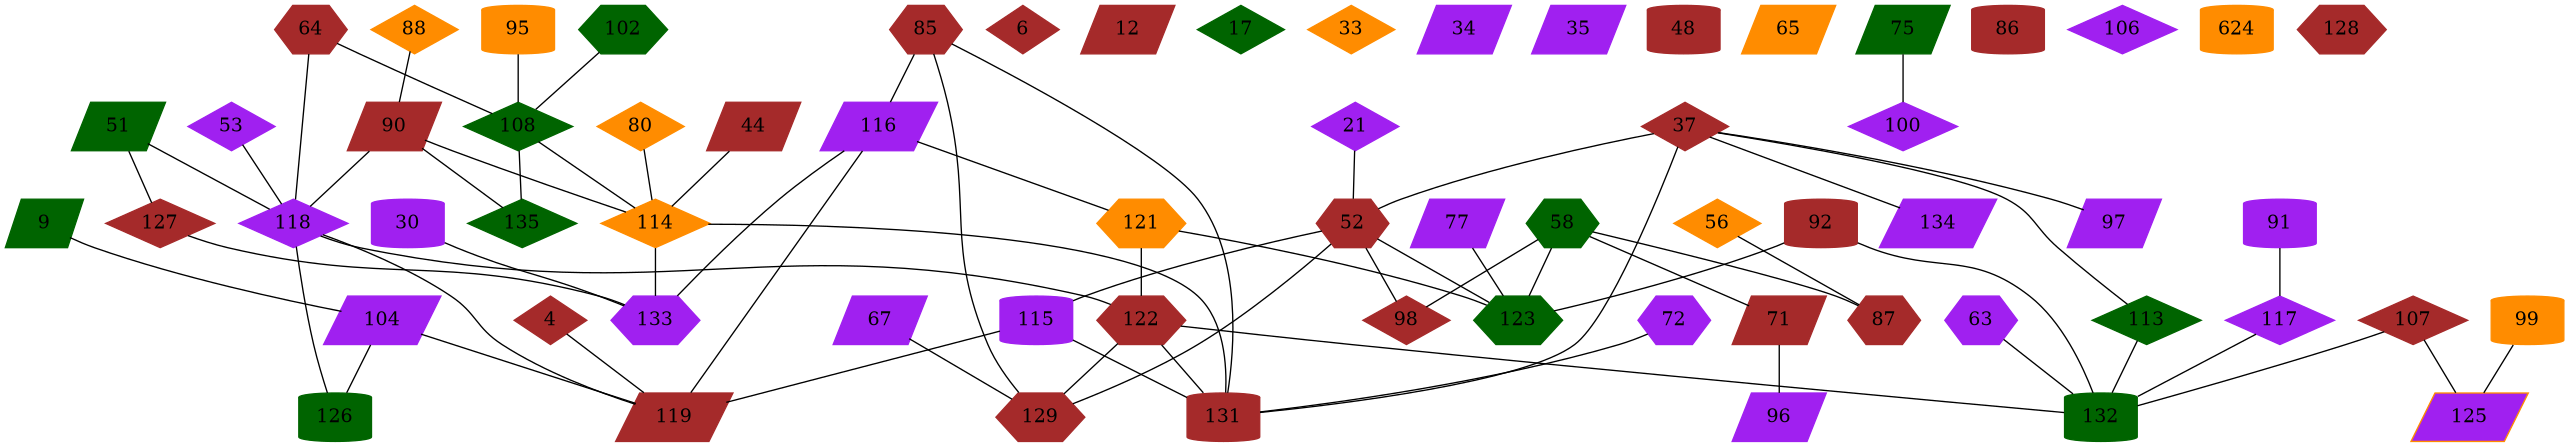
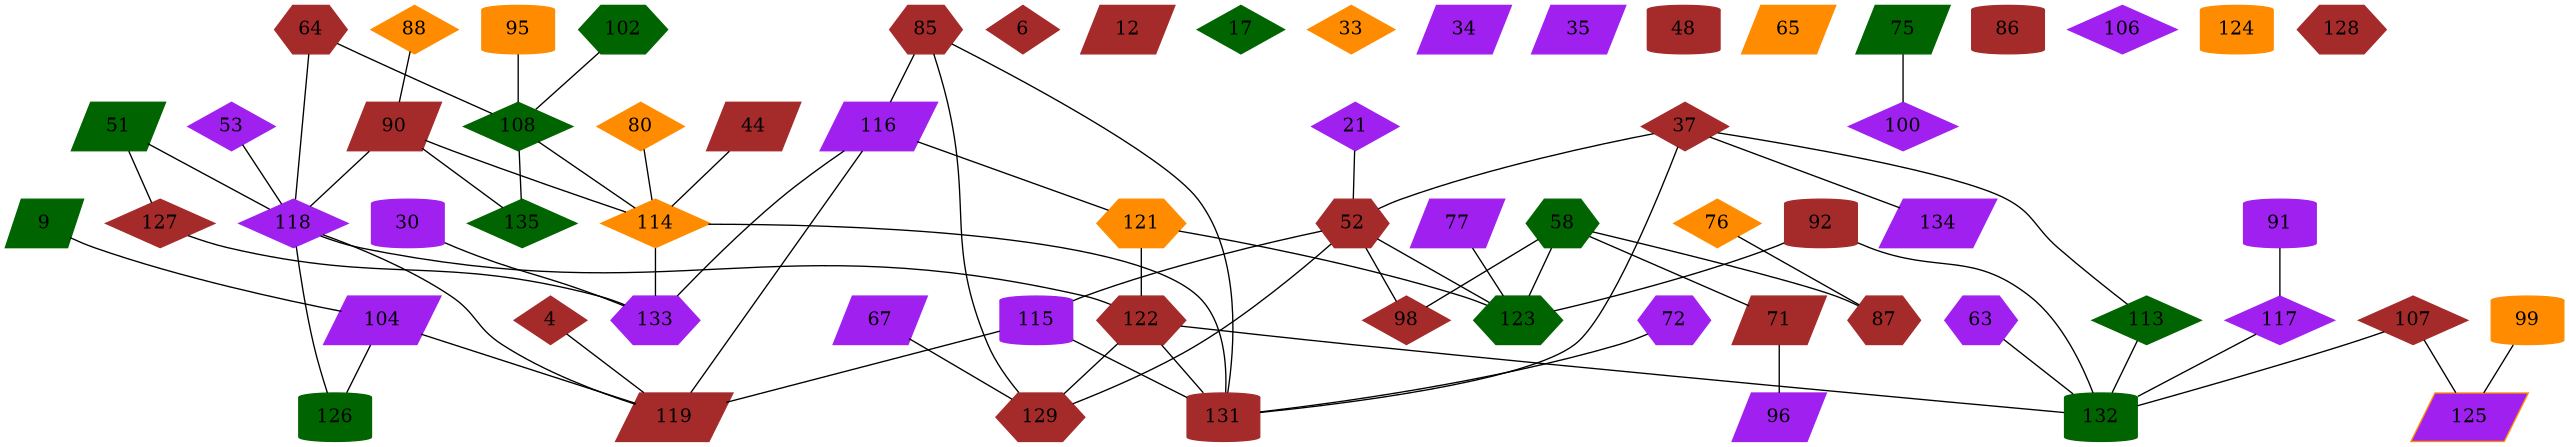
(2237, 30) -> (2237, 30)
(1717, 223) -> (1717, 223)
(2114, 223) -> none
